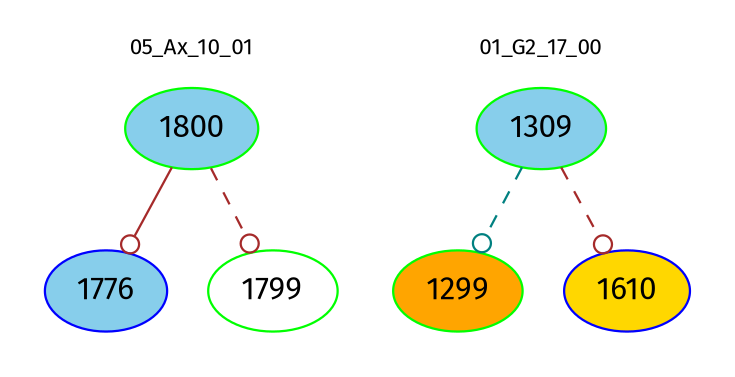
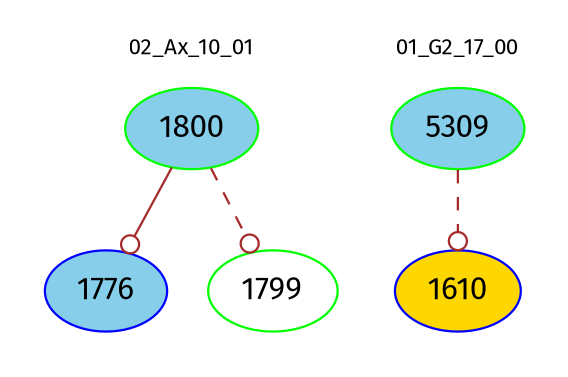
(192, 48) -> (192, 48)
(541, 129) -> (458, 129)
(458, 291) -> none
